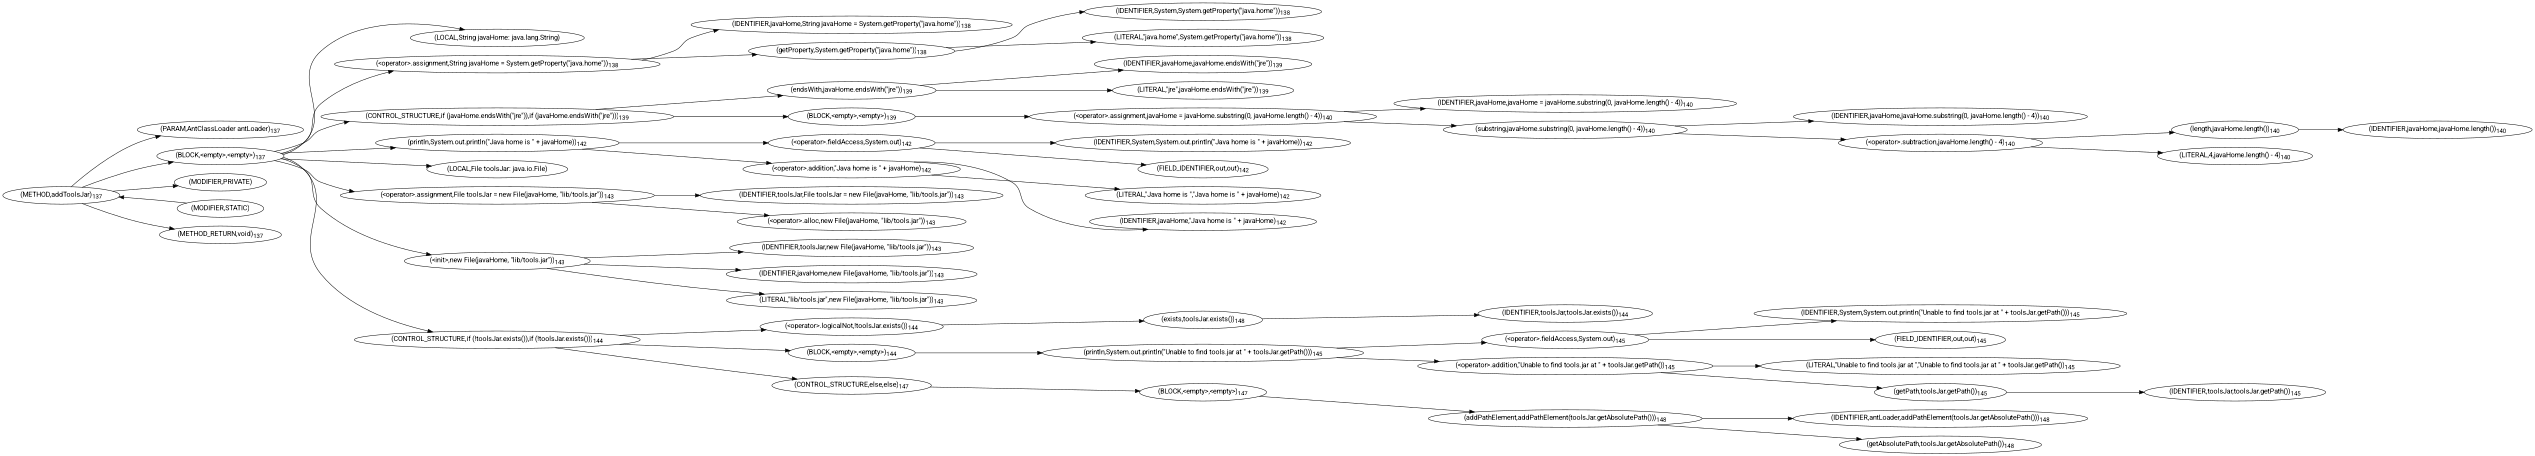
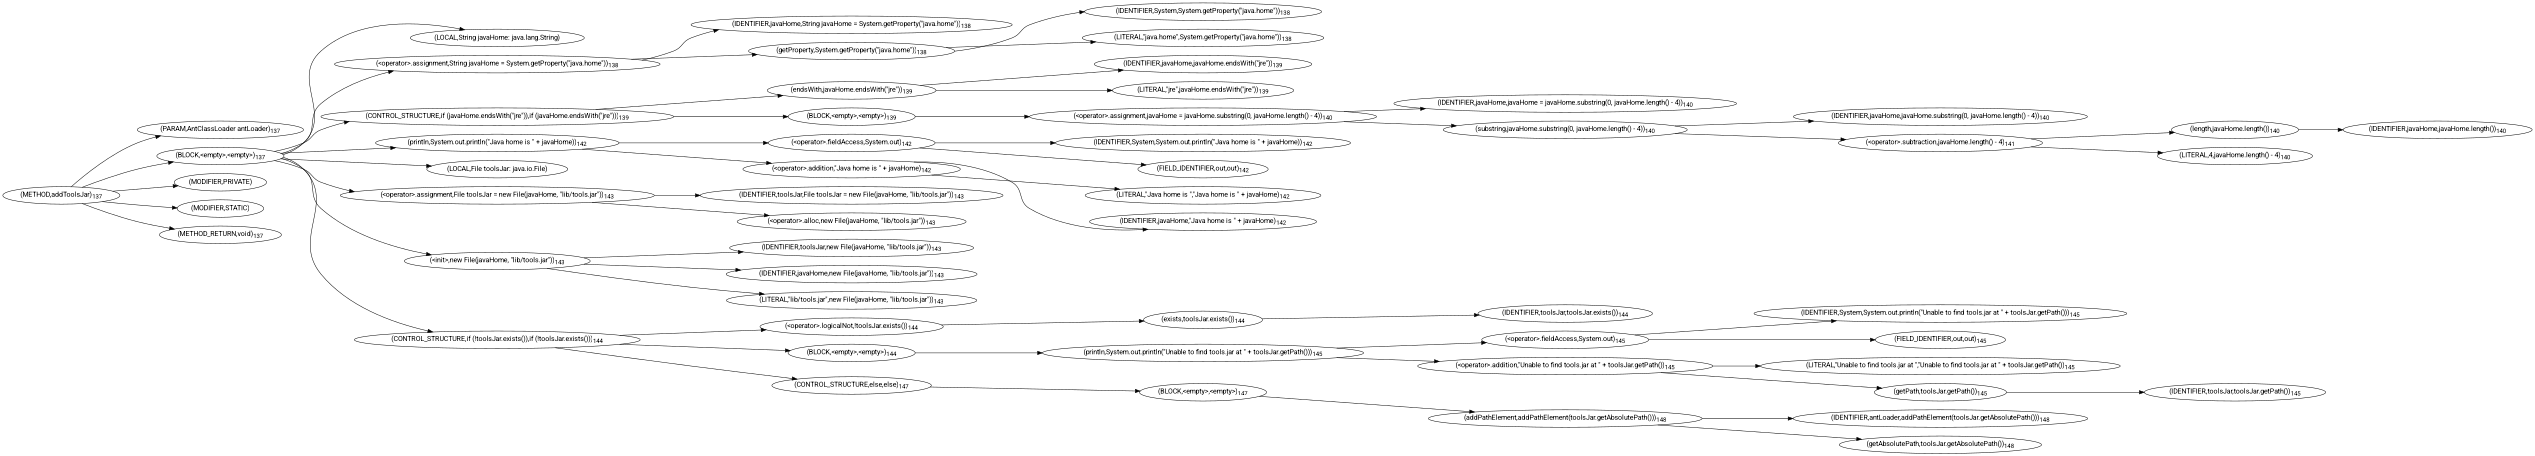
(2010, 142) -> (2010, 142)
(155, 200) -> (137, 205)
(1240, 319) -> (1240, 319)
